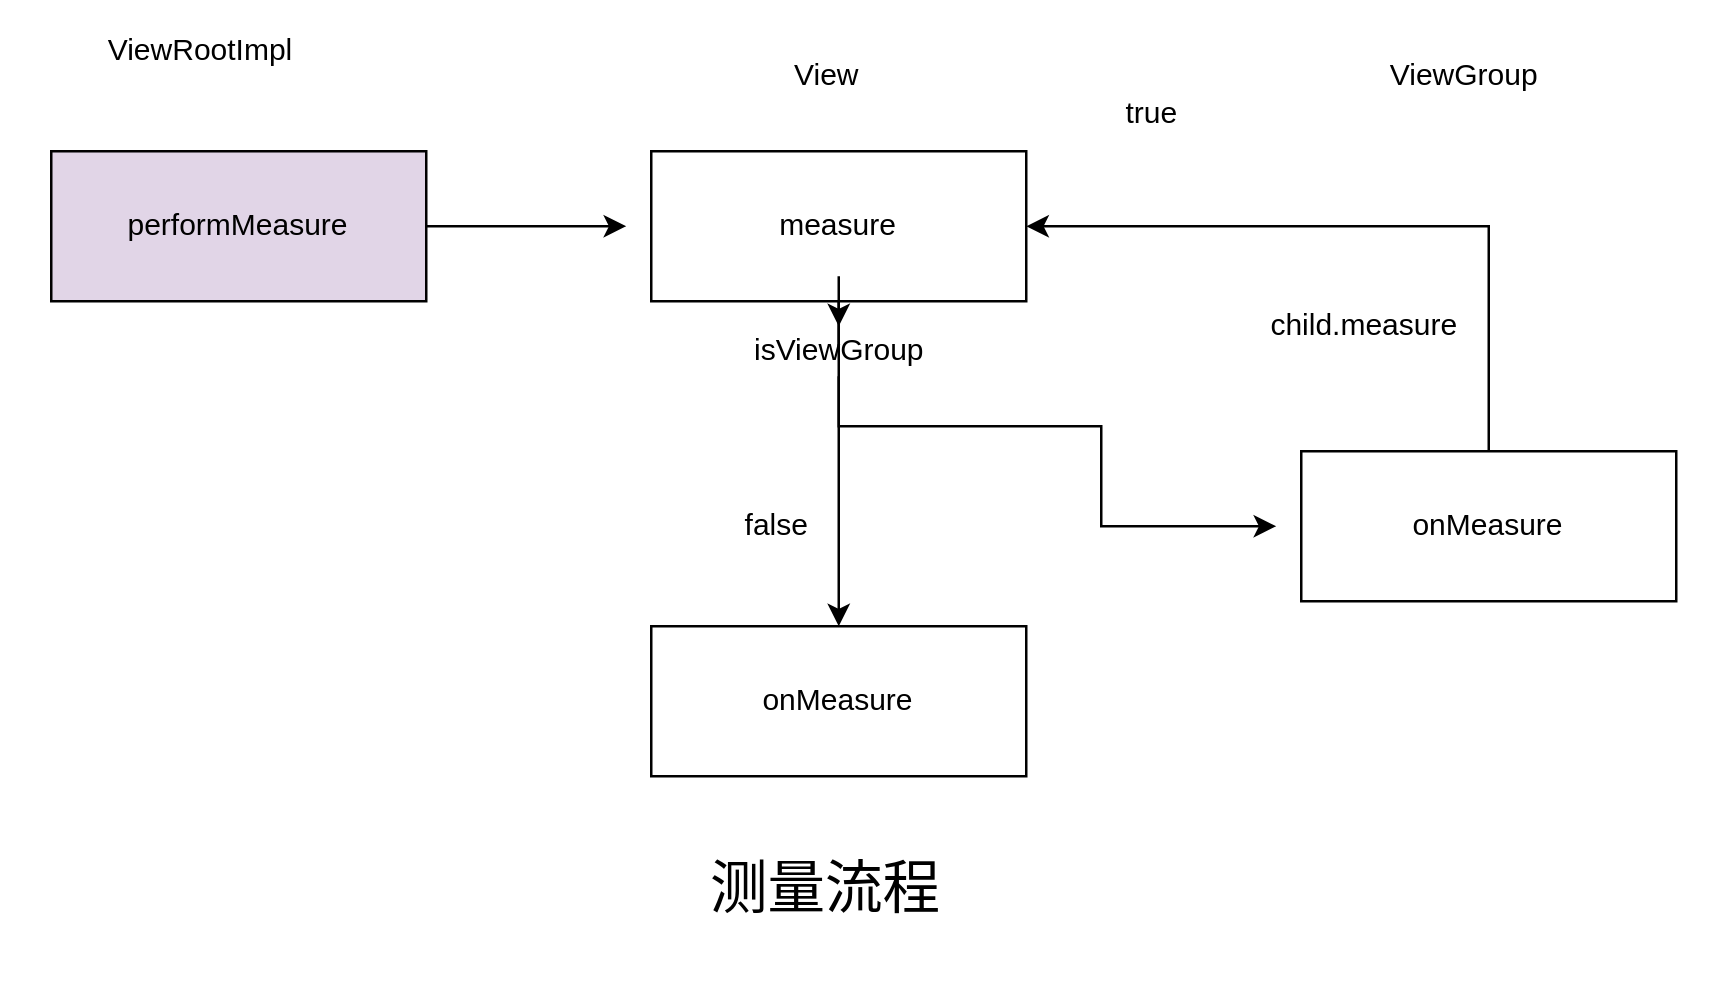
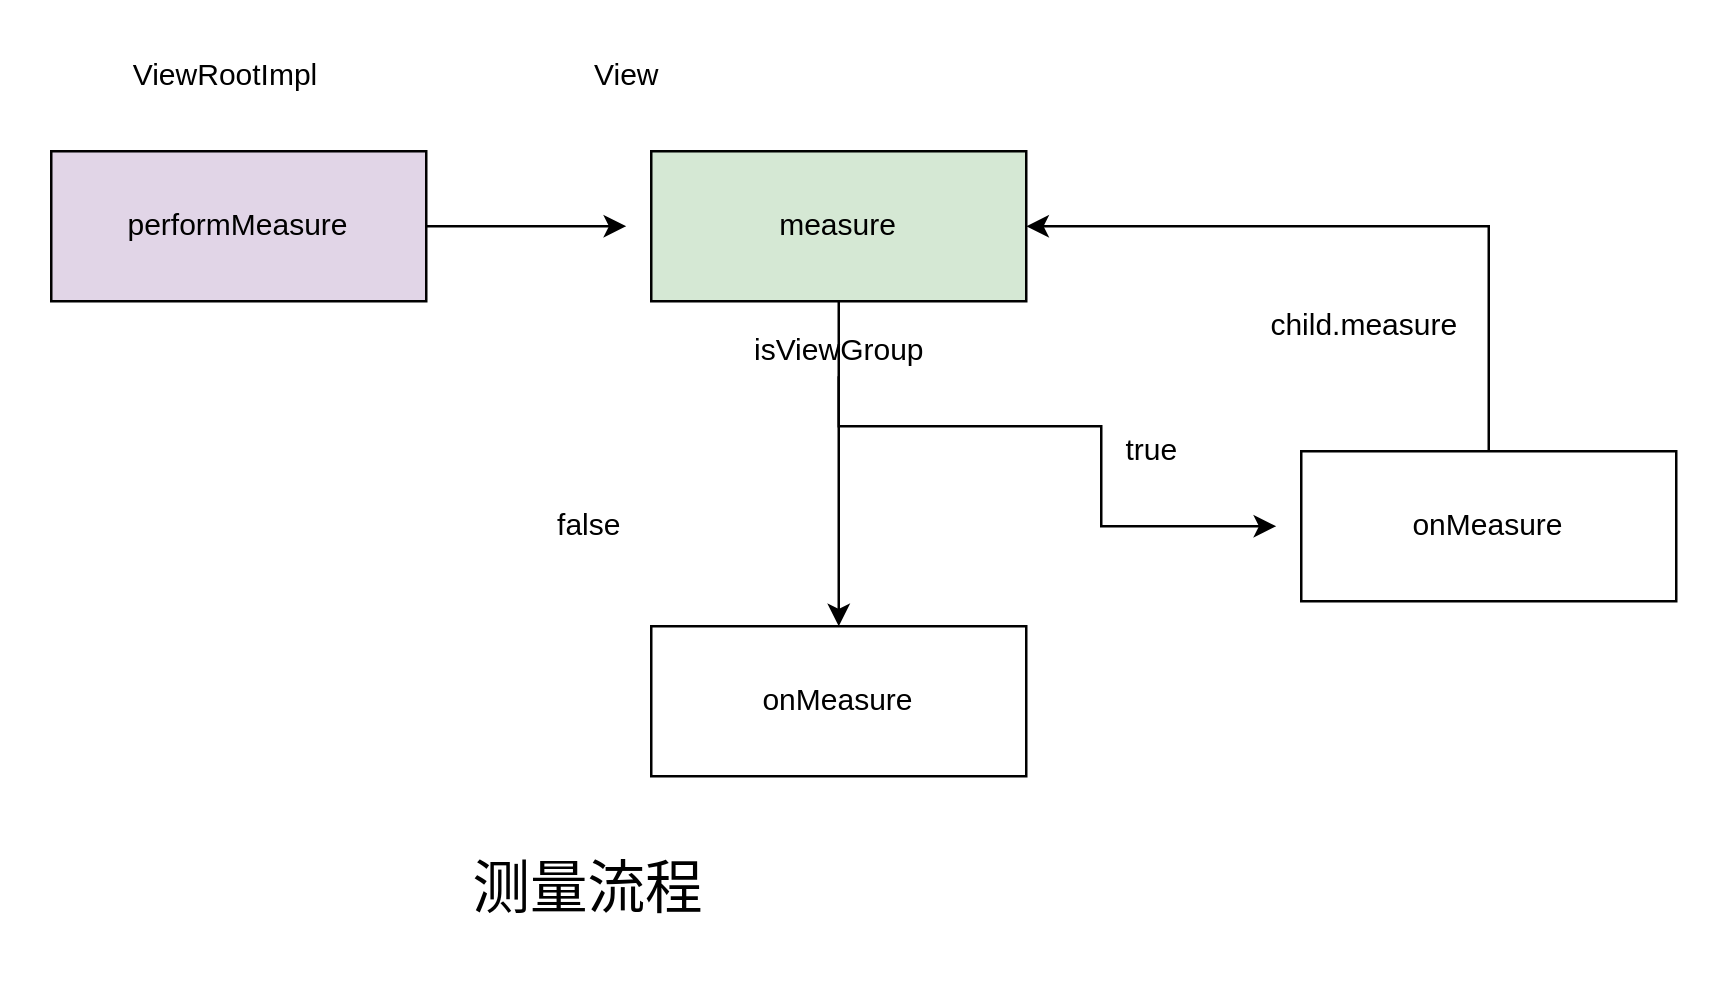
(201, 51) -> (226, 76)
(826, 76) -> (626, 76)
(1464, 76) -> none
(1151, 114) -> (1151, 451)
(839, 226) -> (839, 226)
(839, 276) -> none
(776, 526) -> (589, 526)
(826, 889) -> (589, 889)
